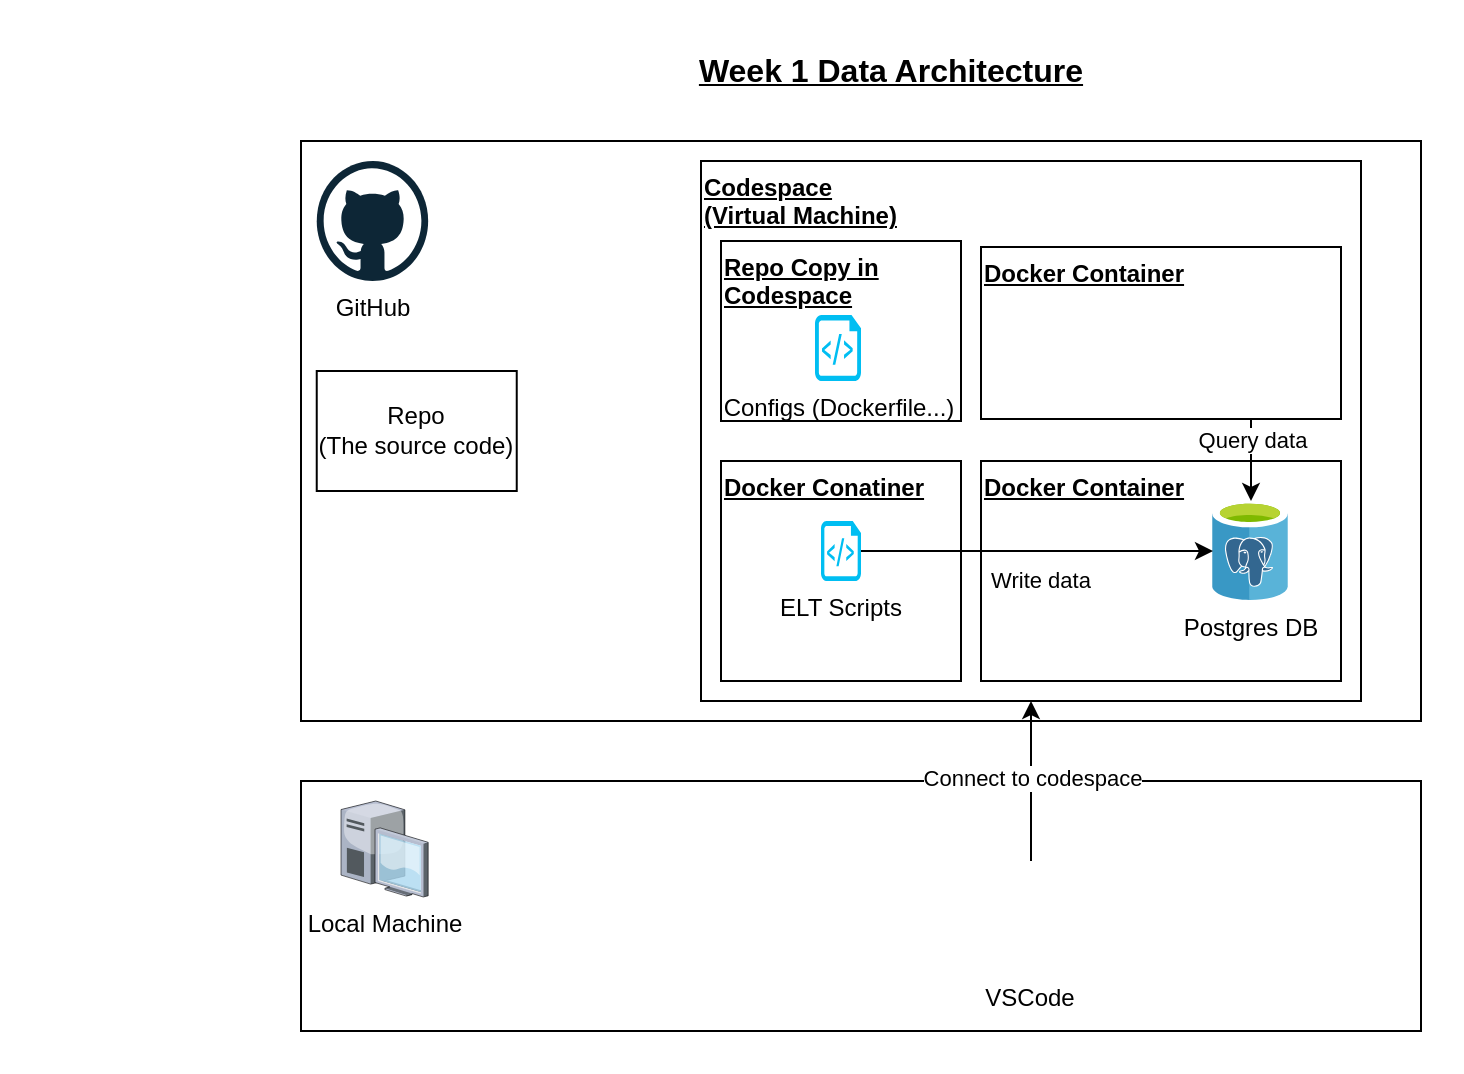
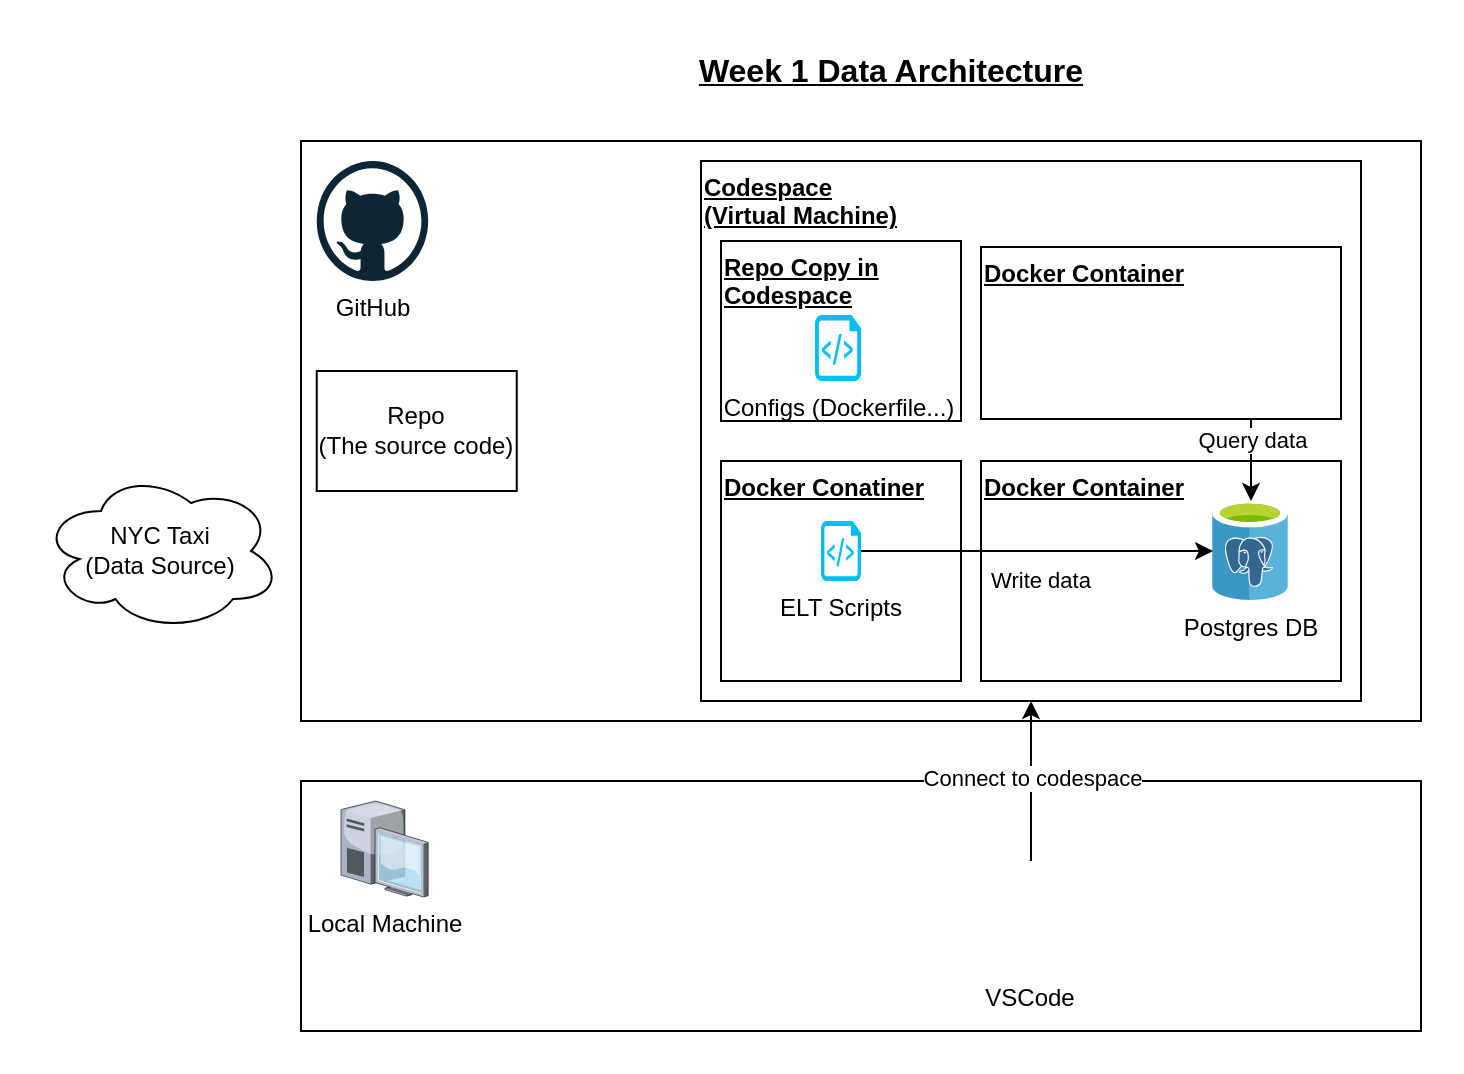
none -> (161, 551)
